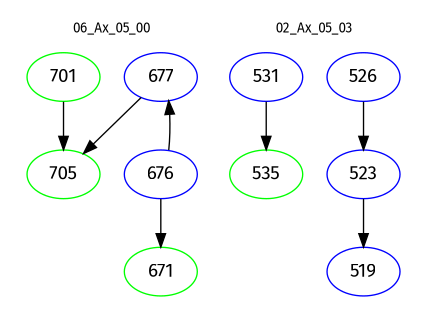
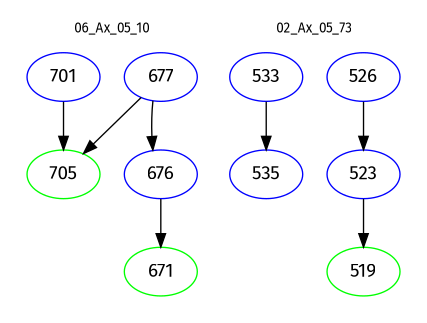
(112, 29) -> (112, 29)
(315, 29) -> (315, 29)
(64, 77) -> (64, 77)
(266, 77) -> (266, 77)
(170, 132) -> (152, 119)
(266, 174) -> (266, 174)
(364, 272) -> (364, 272)
